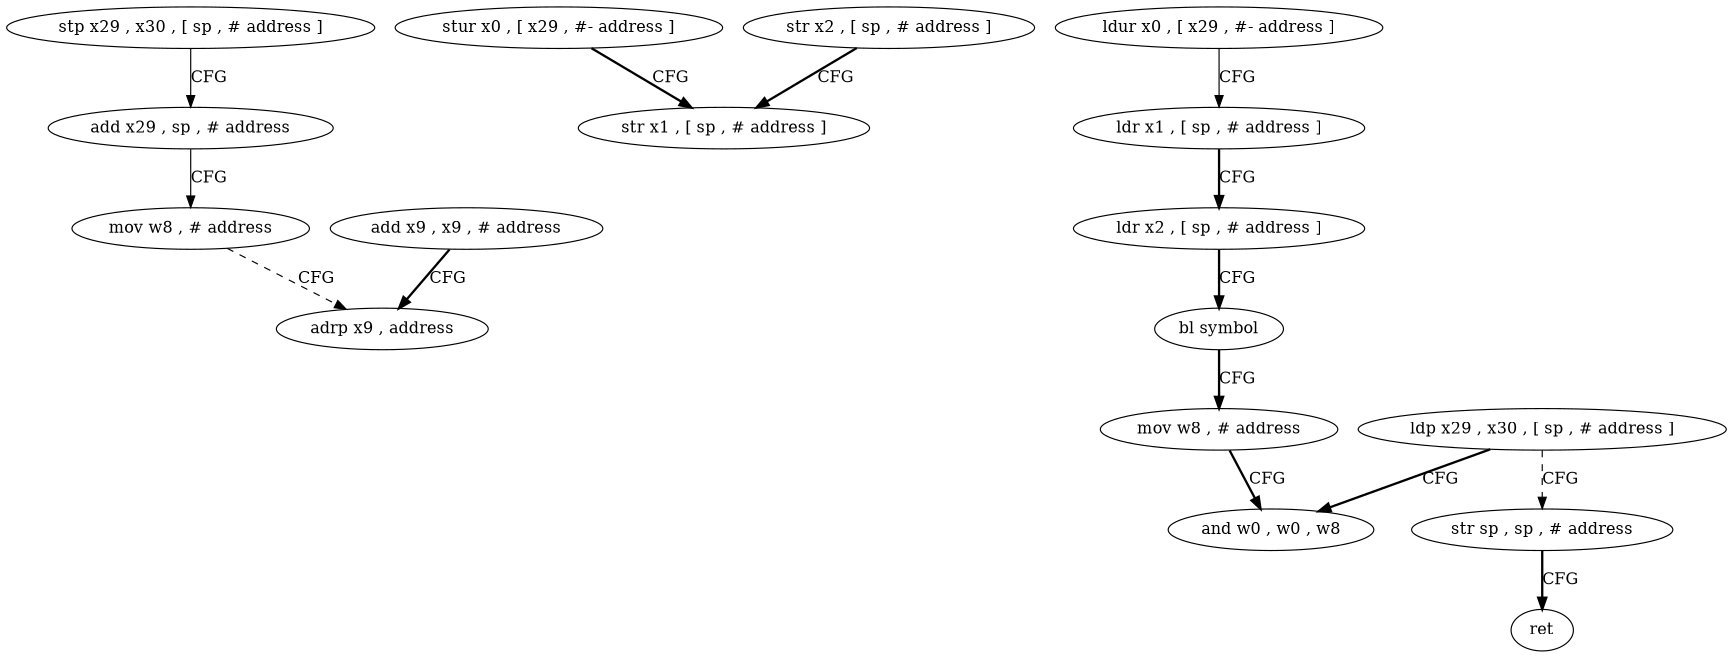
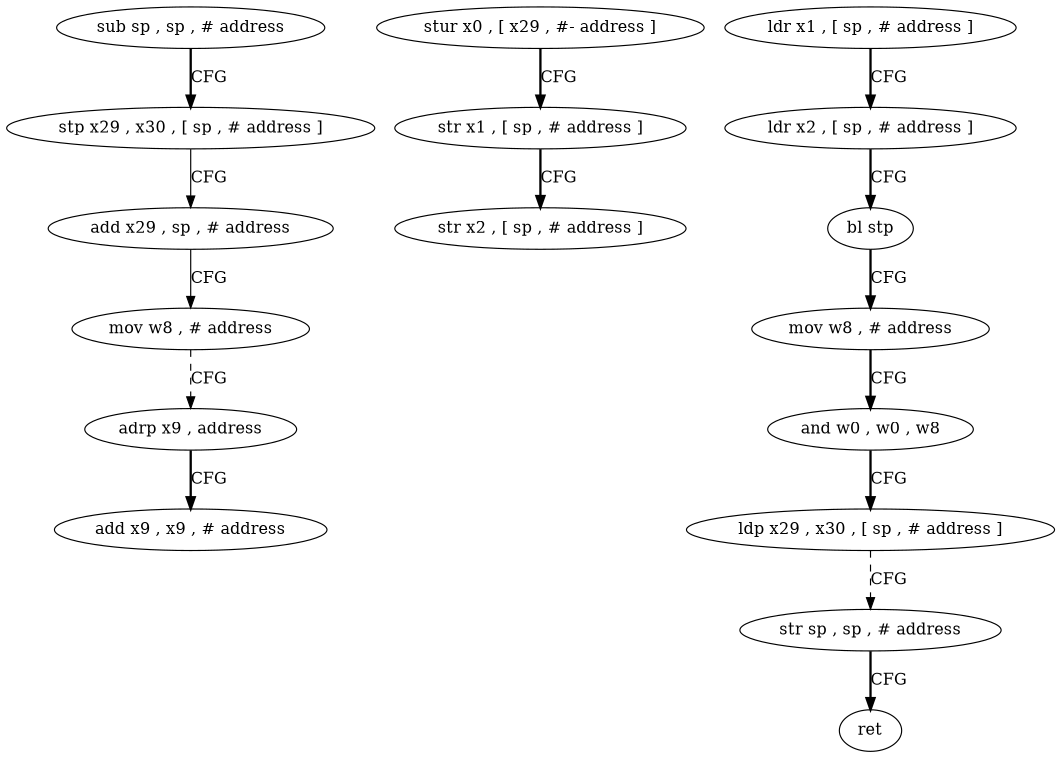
none -> (191, 28)
(1219, 28) -> none
(812, 75) -> (540, 173)
(428, 274) -> (191, 474)
(1219, 329) -> (871, 229)
(1410, 478) -> (871, 474)
